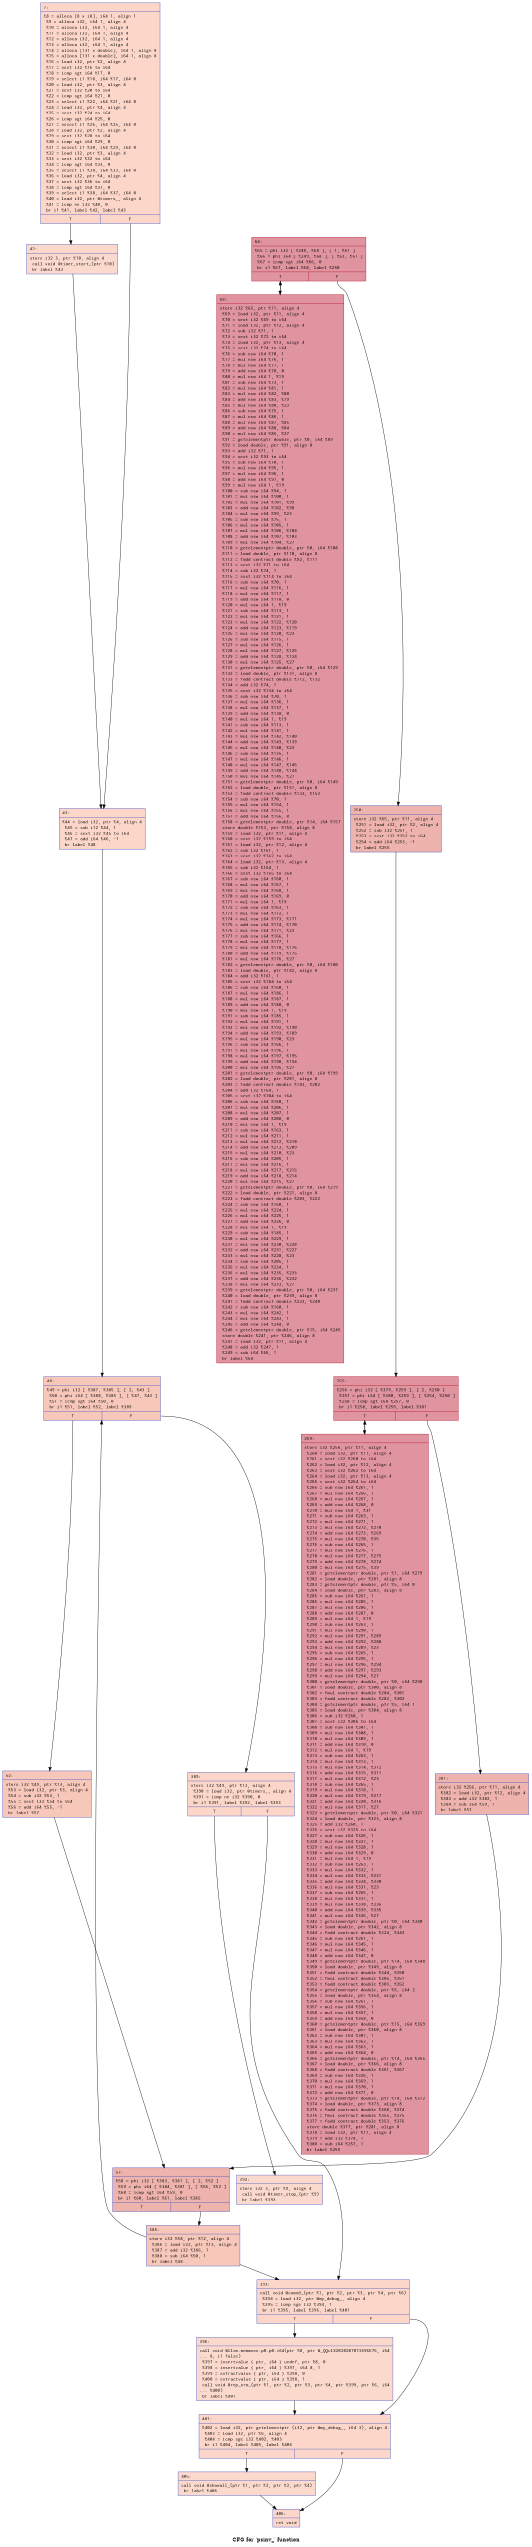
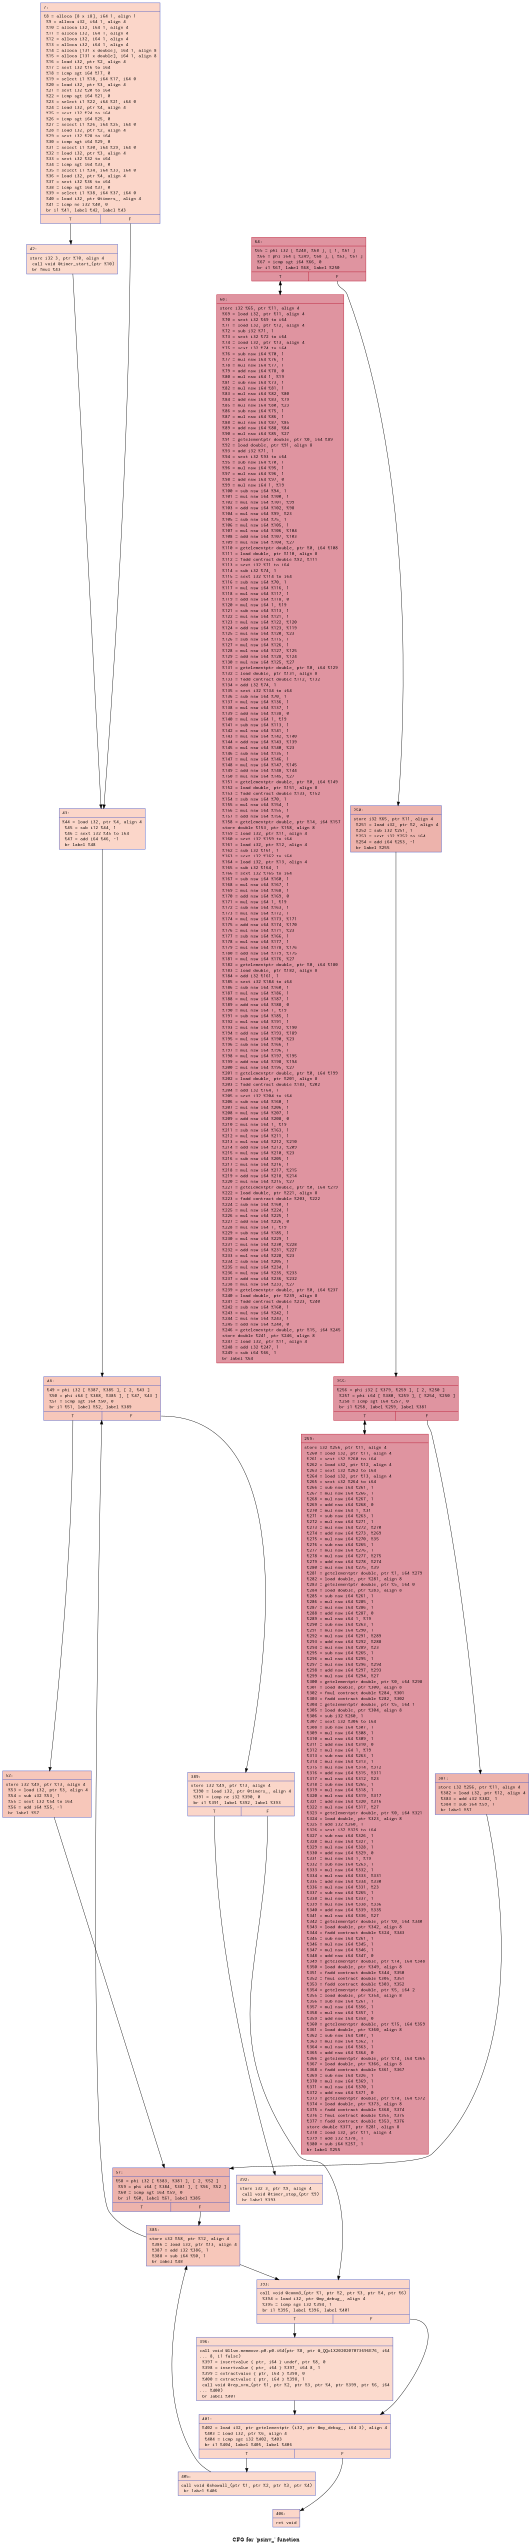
(46, 269) -> (45, 269)
(267, 2501) -> (172, 2376)
